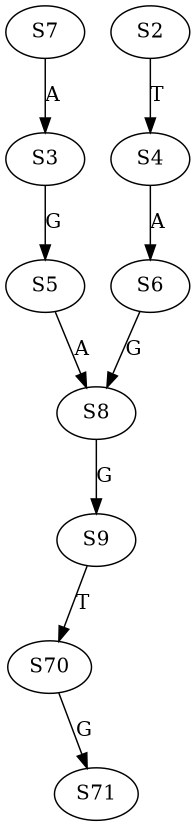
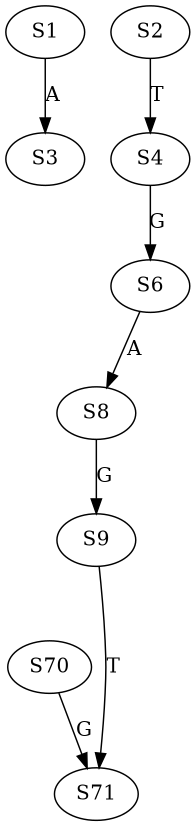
(45, 32) -> (45, 32)
(158, 223) -> (158, 223)
(45, 286) -> none
(134, 350) -> (134, 350)
(76, 597) -> (106, 660)
